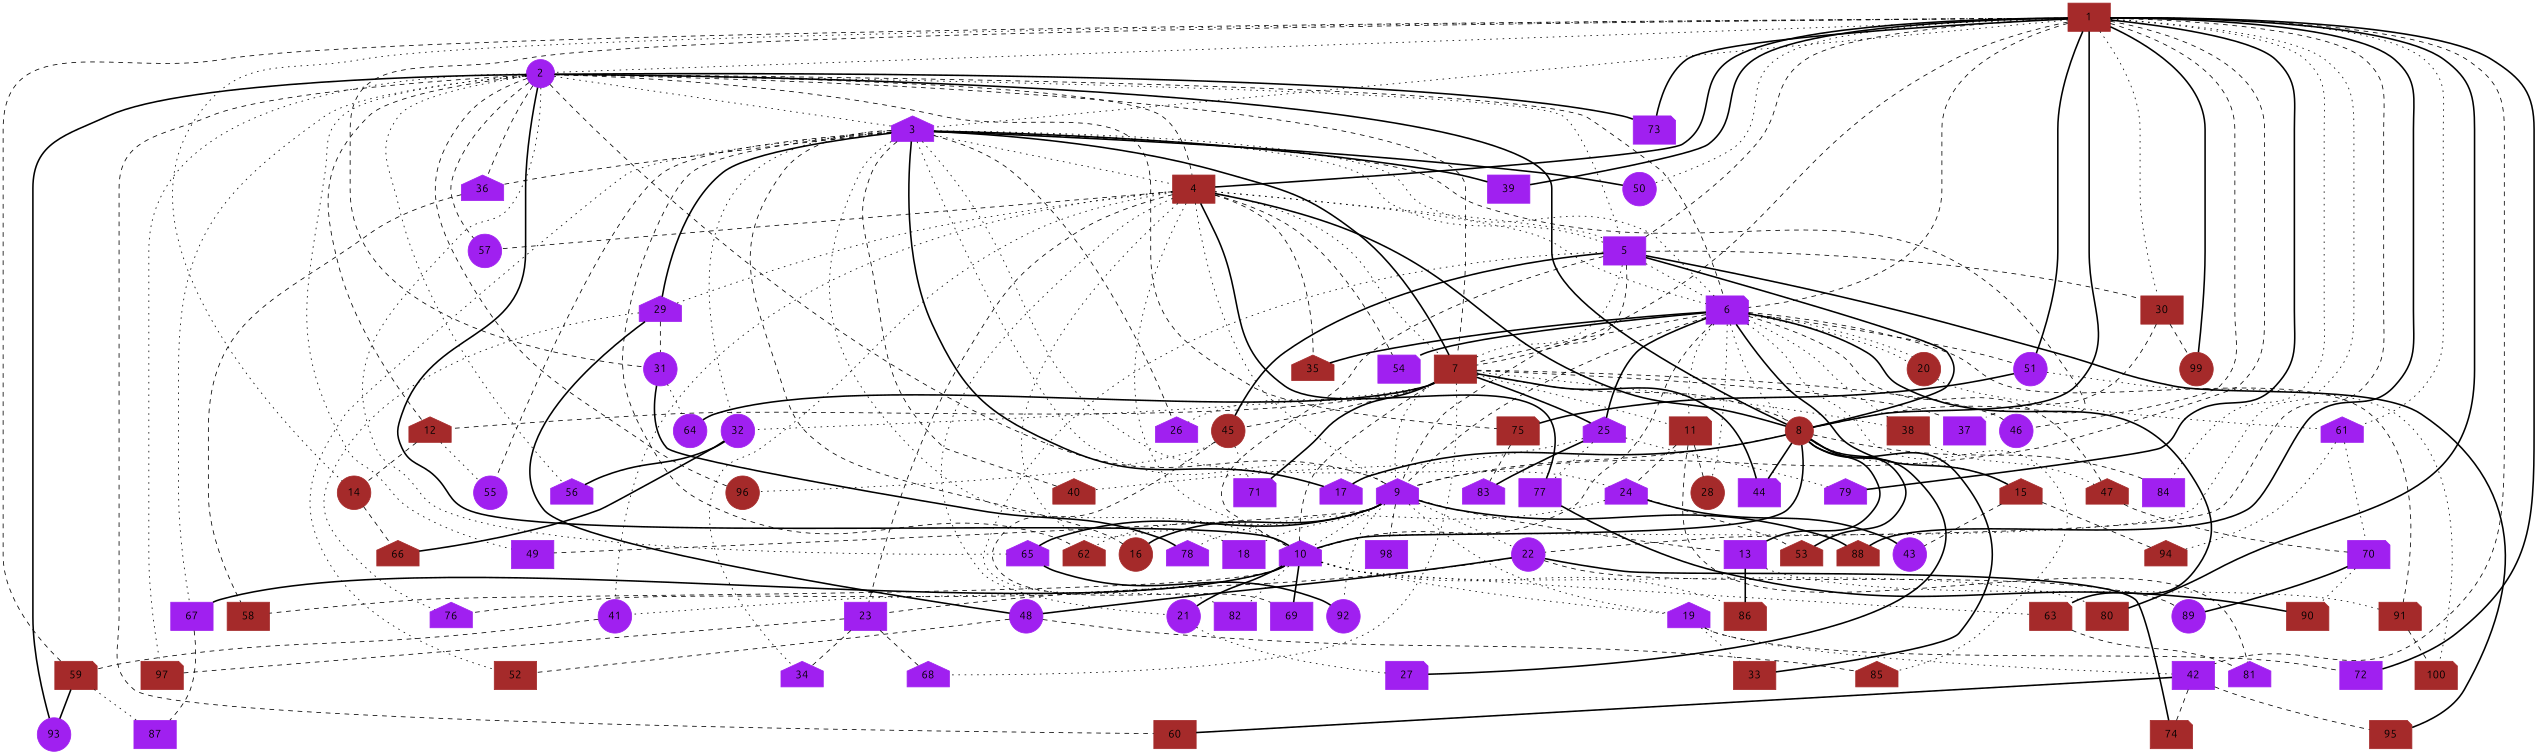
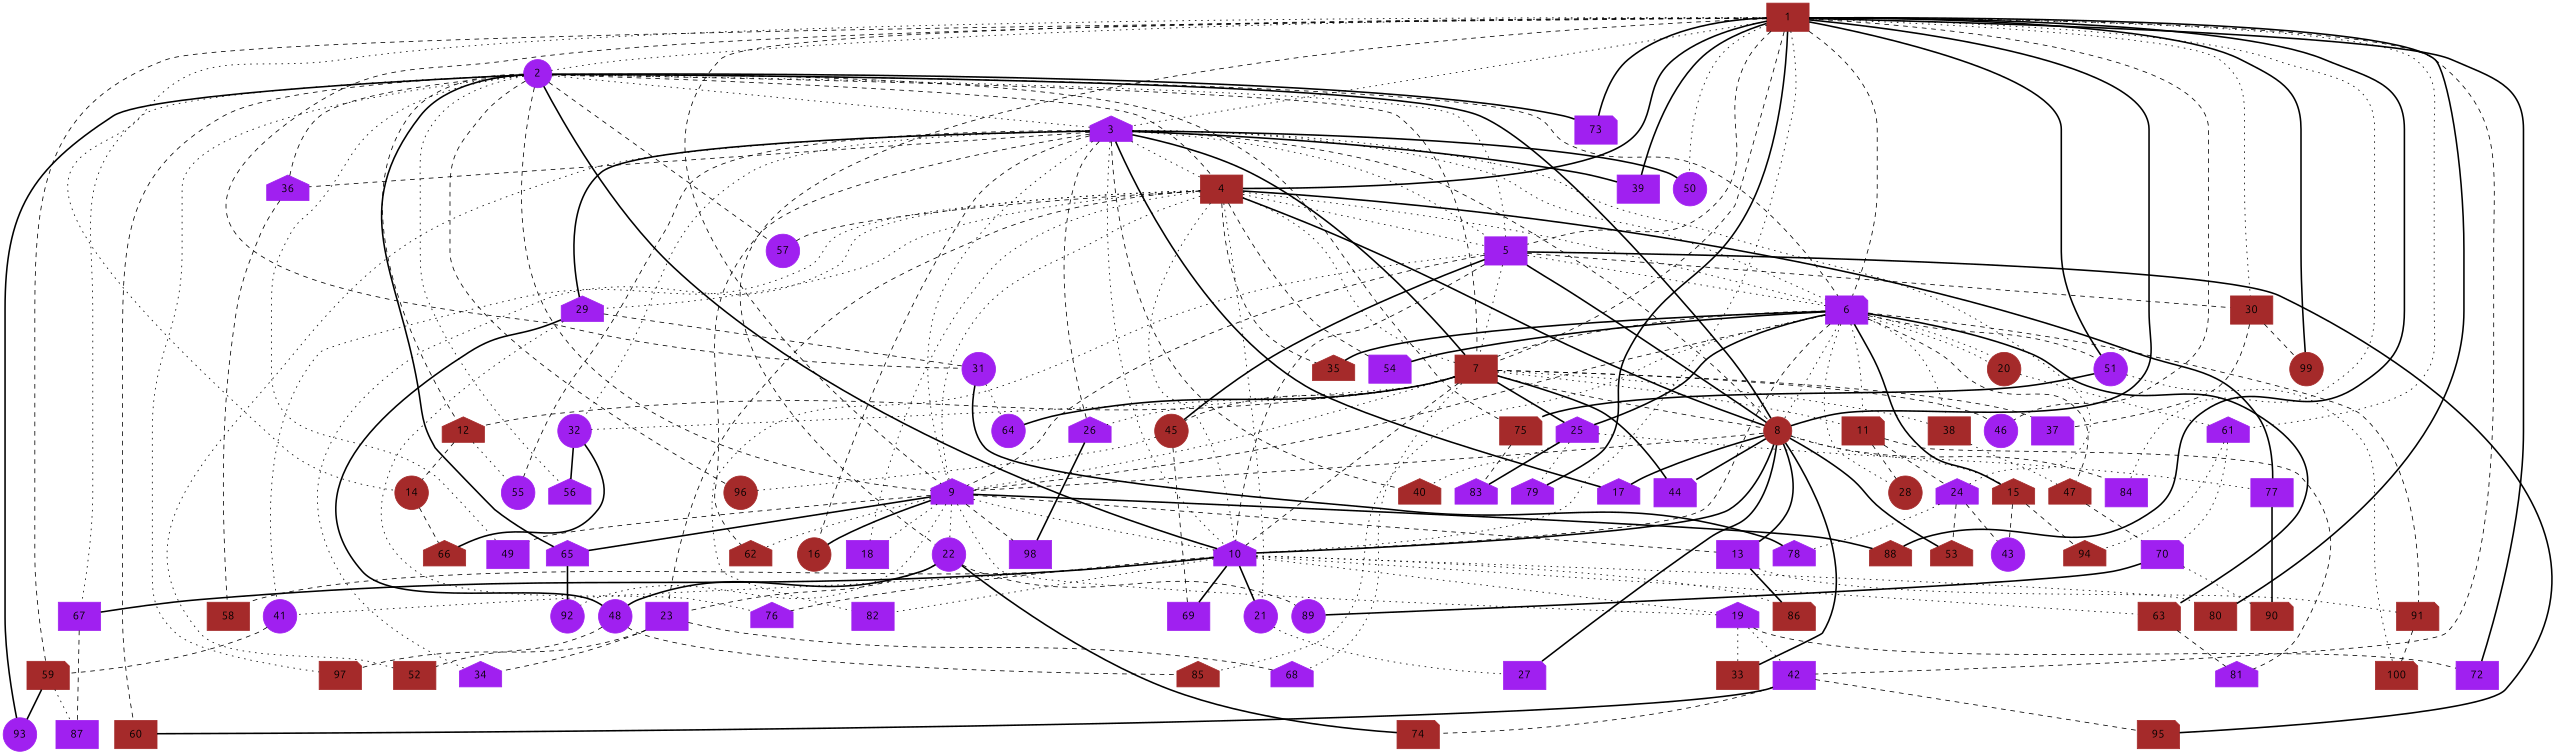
(1255, 493) -> none
none -> (1053, 508)
(464, 516) -> (409, 345)
(1780, 518) -> (1982, 523)
